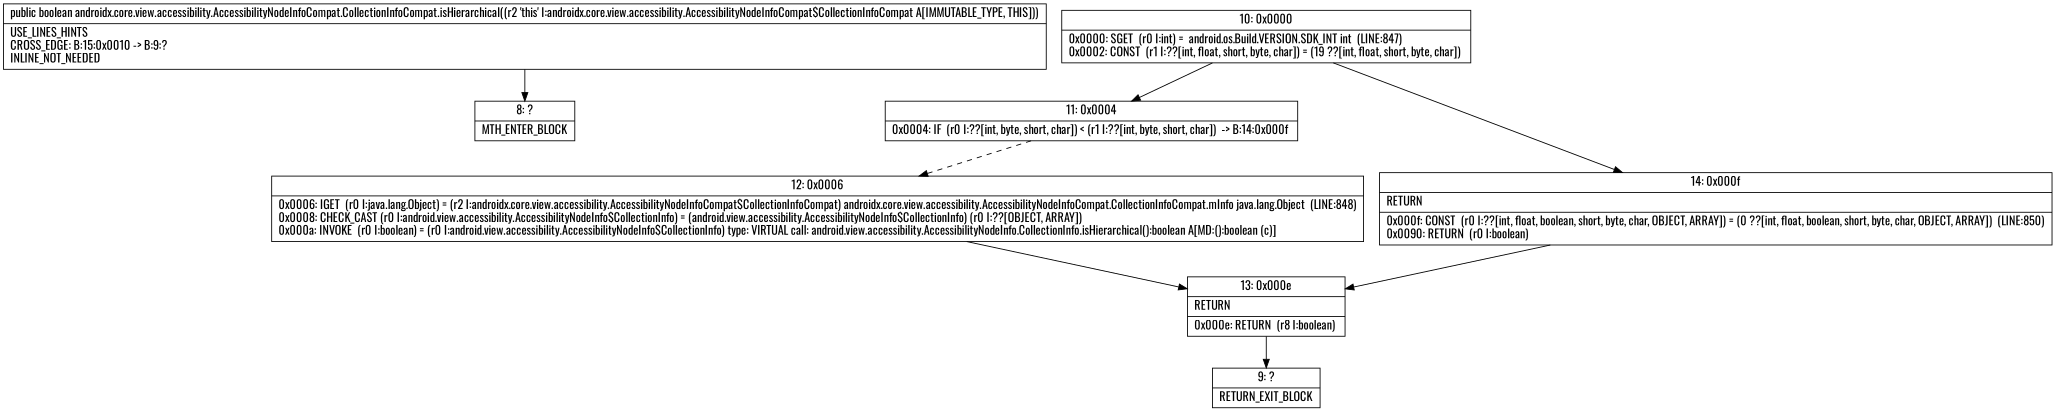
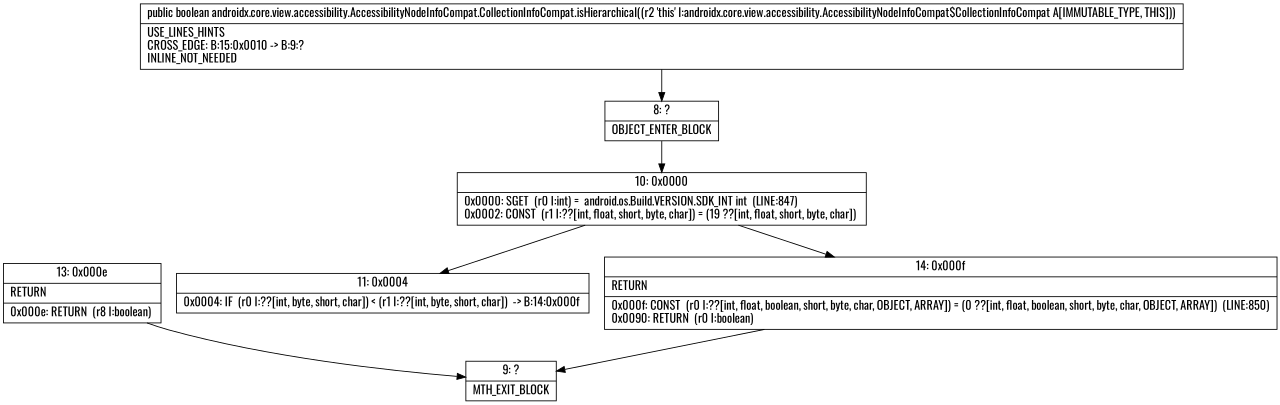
(525, 130) -> (662, 130)
none -> (662, 152)
(818, 209) -> none
(1452, 266) -> (665, 349)
(1266, 397) -> (511, 391)
